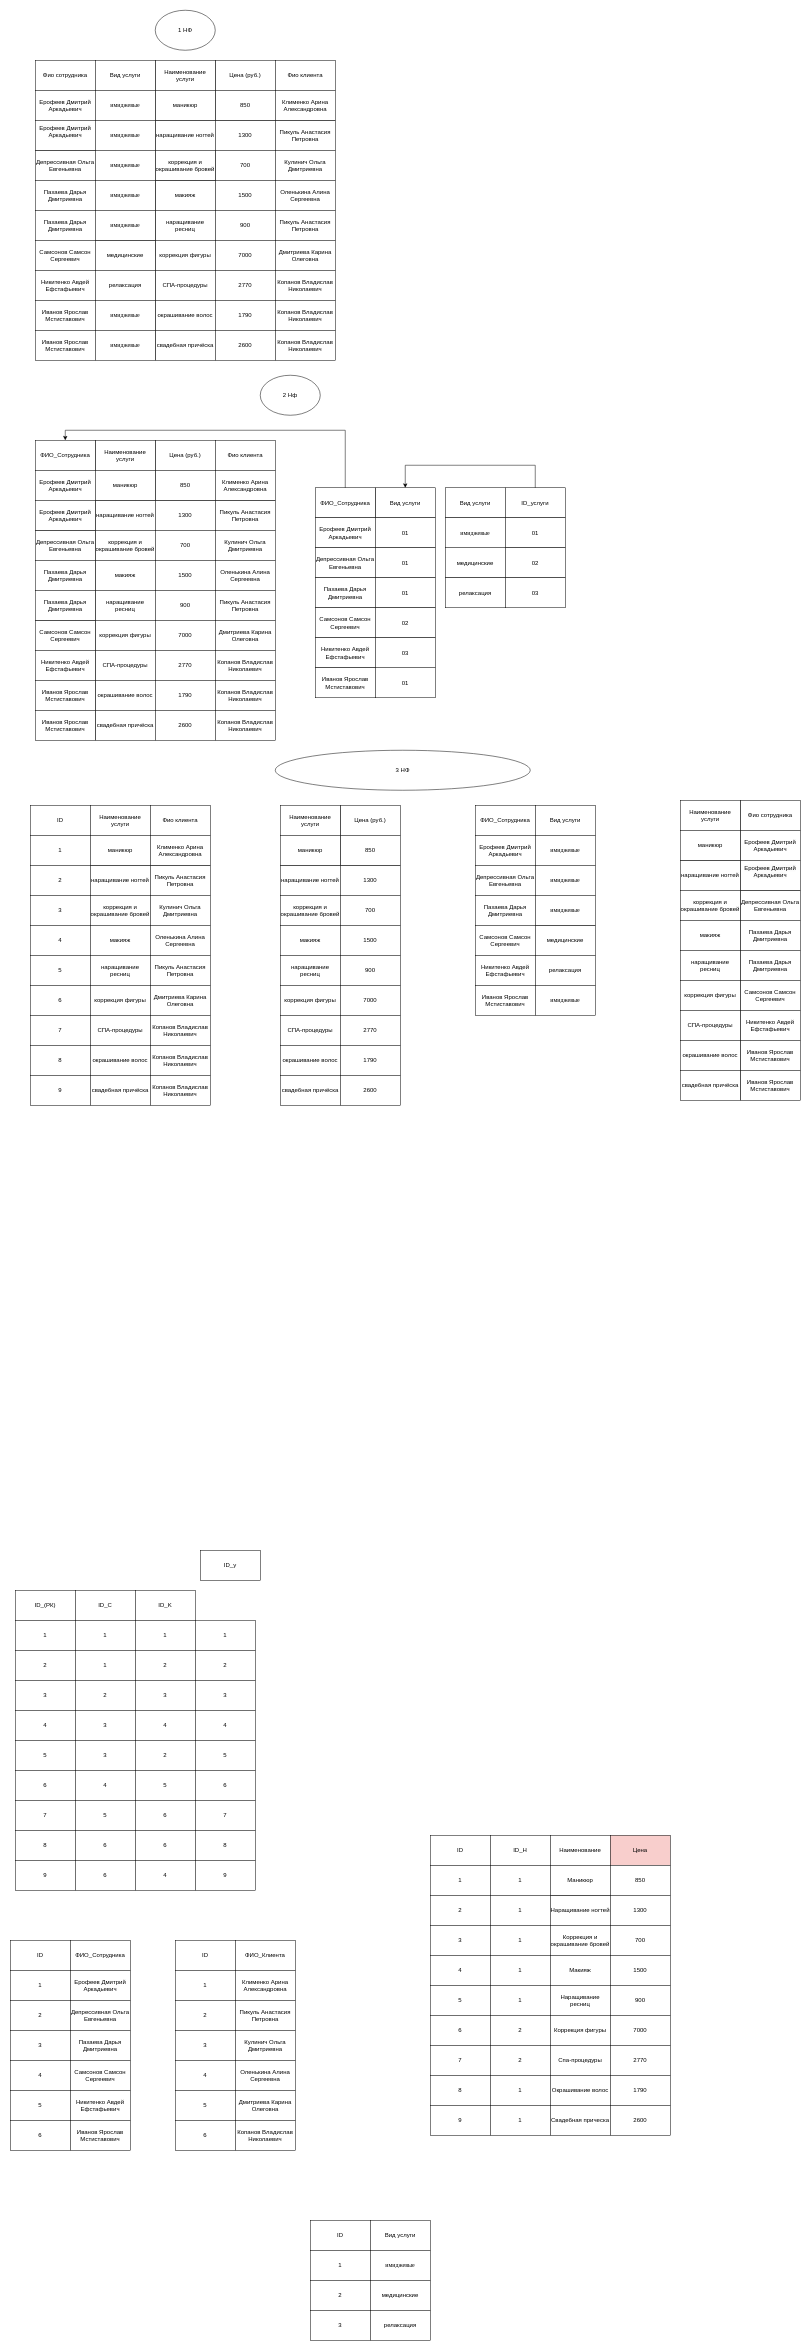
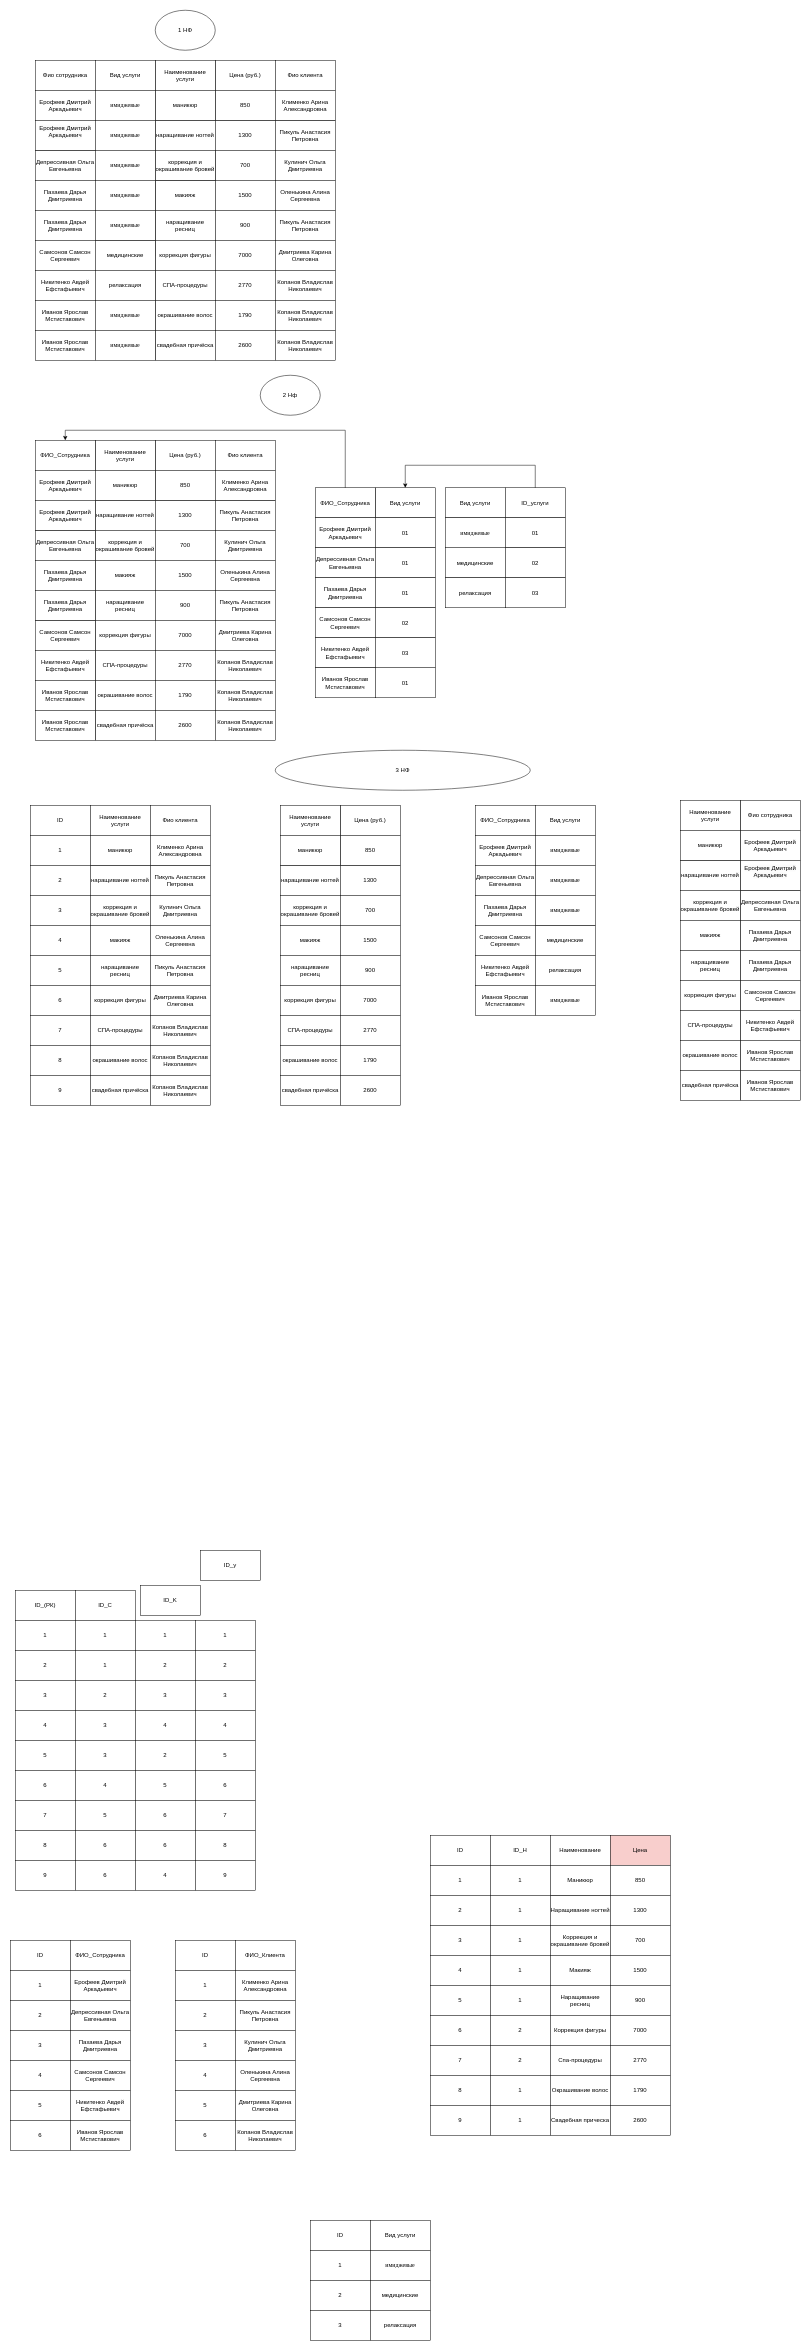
(165, 1605) -> (170, 1600)
